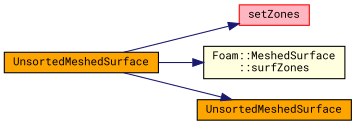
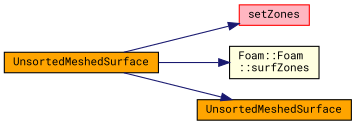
(274, 63) -> (274, 63)
